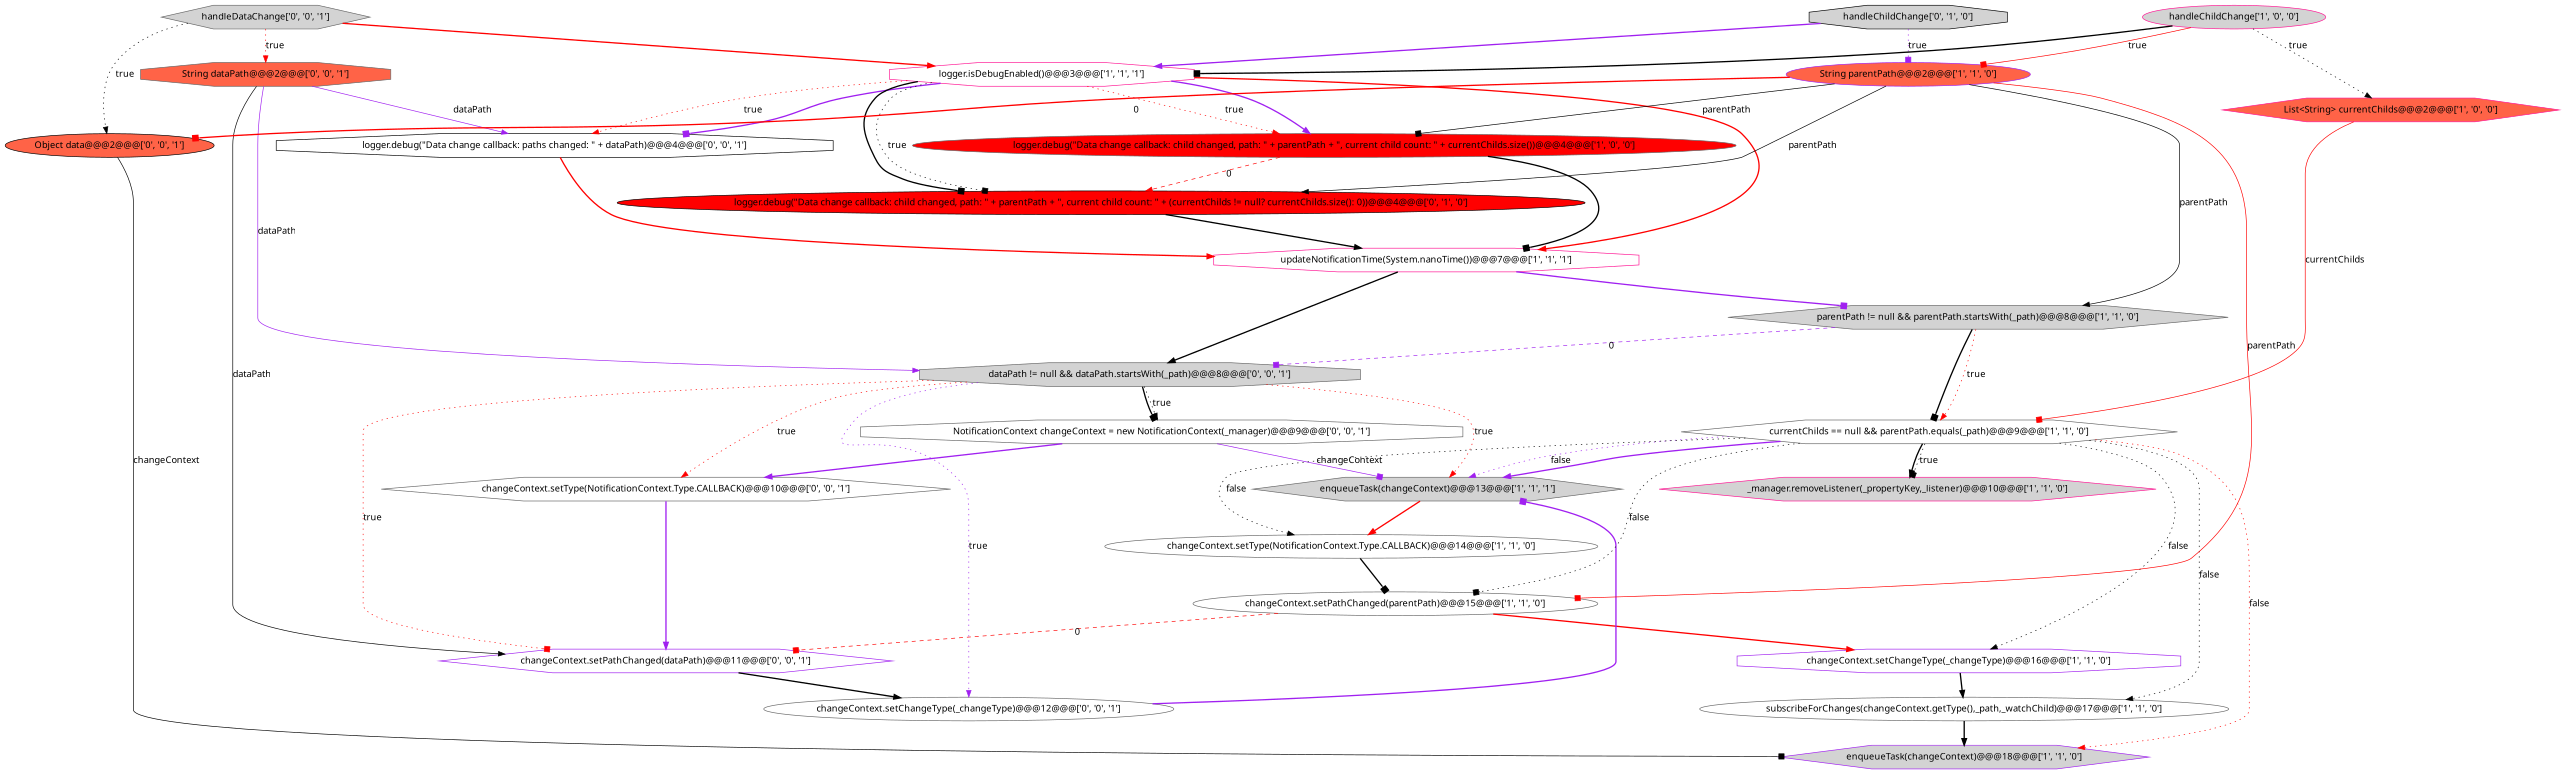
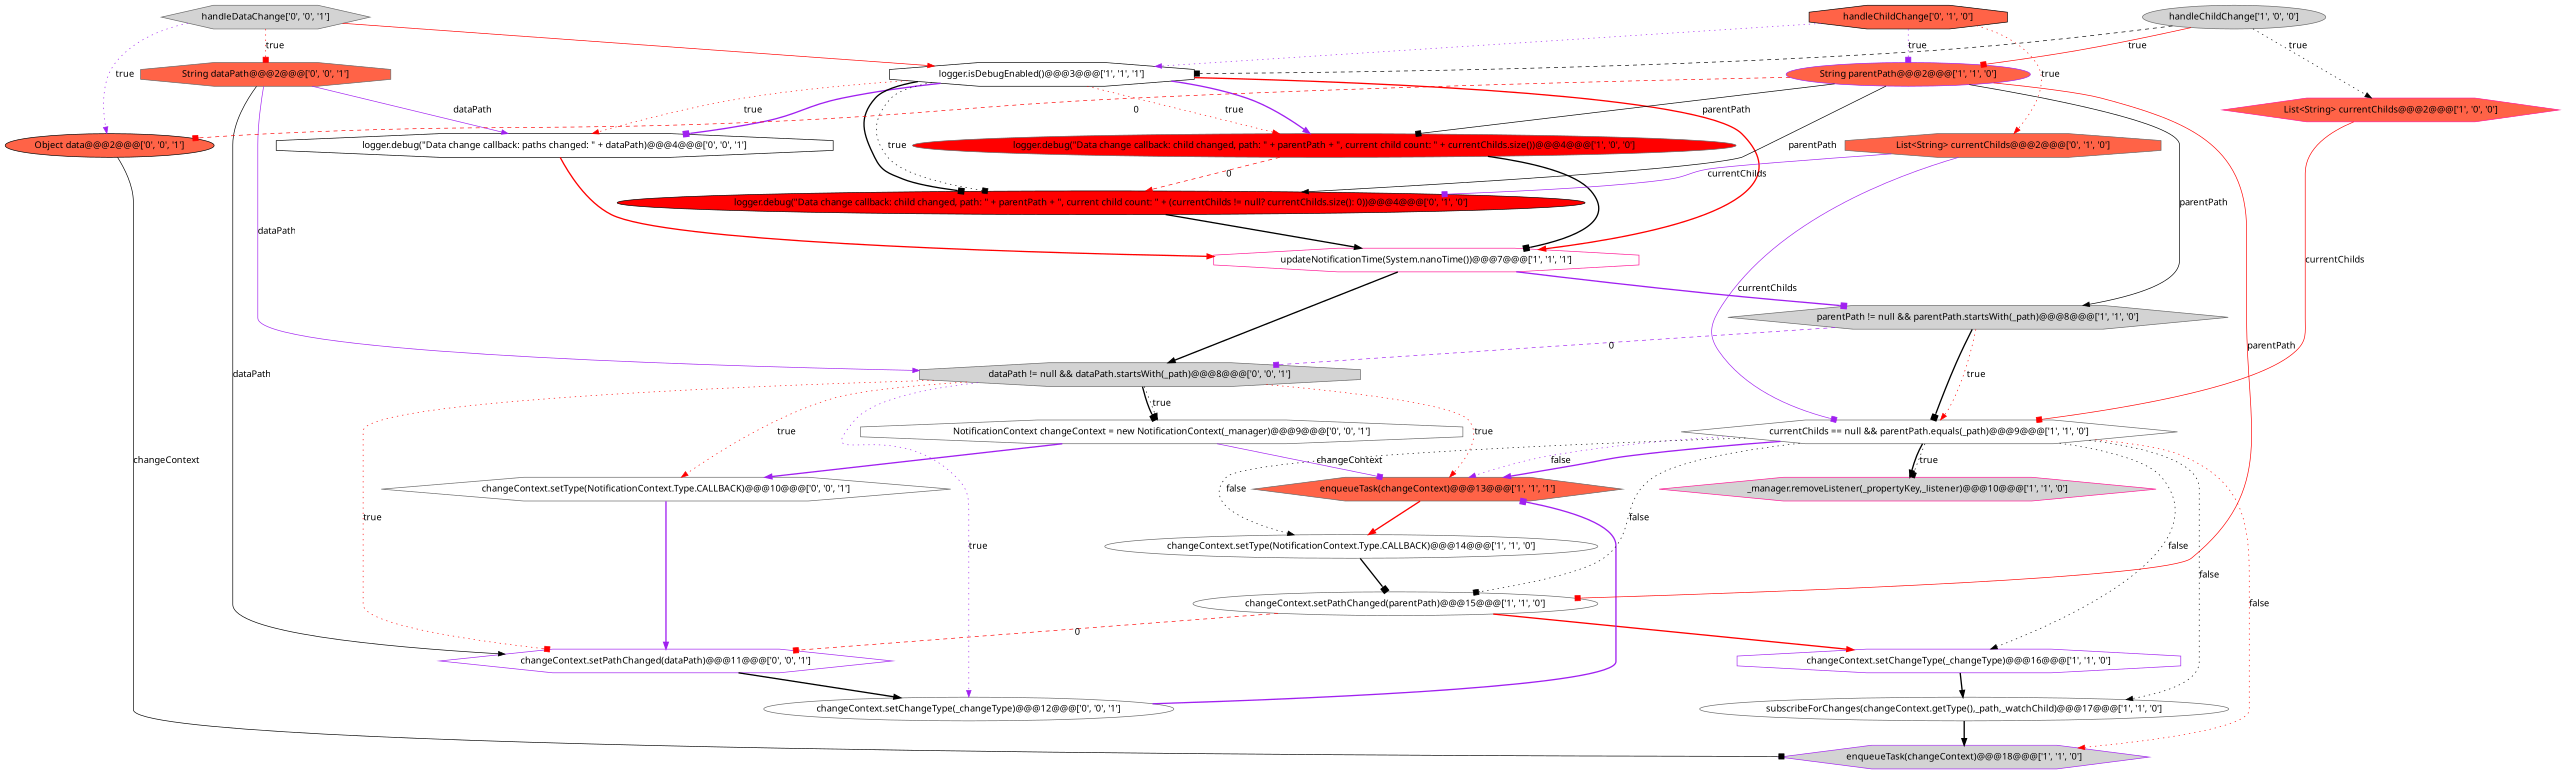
(1908, 17) -> (1908, 17)
(2234, 17) -> (2234, 17)
(266, 42) -> (266, 42)
(635, 44) -> (635, 44)
(1491, 45) -> (1491, 45)
(121, 56) -> (121, 56)
(1688, 63) -> (1688, 63)
(1042, 74) -> (1042, 74)
(995, 107) -> (995, 107)
none -> (2003, 145)
(1438, 489) -> (1438, 489)
